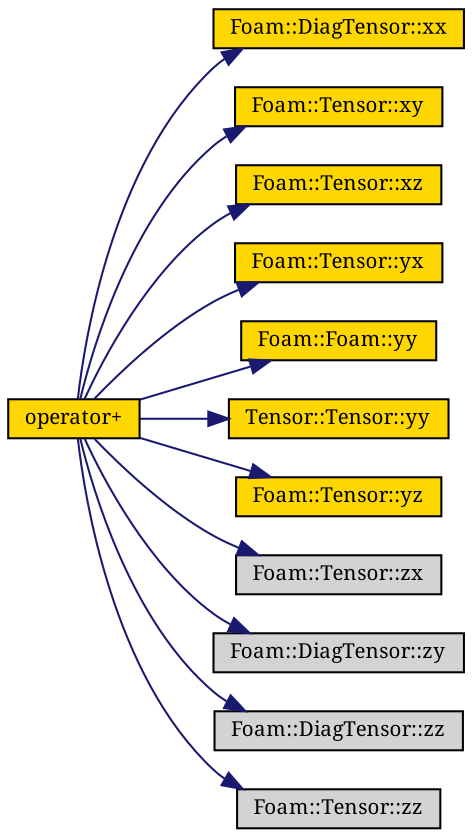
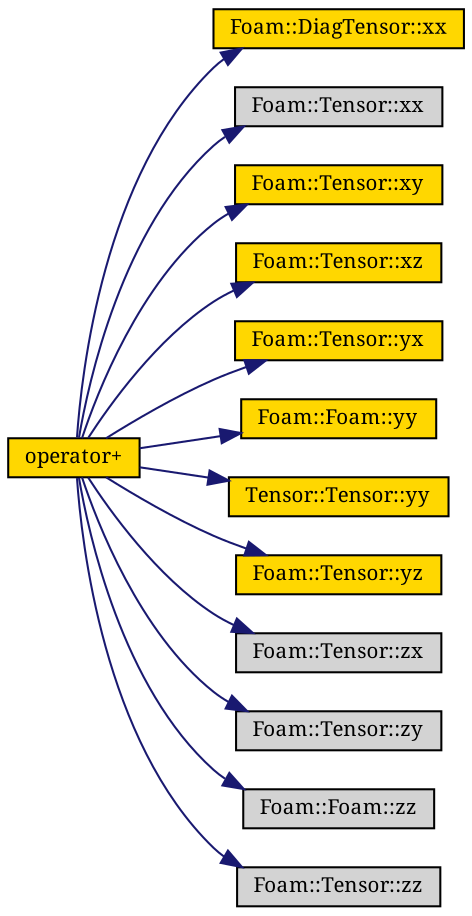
none -> (339, 107)
(339, 653) -> (339, 731)
(339, 731) -> (339, 809)
